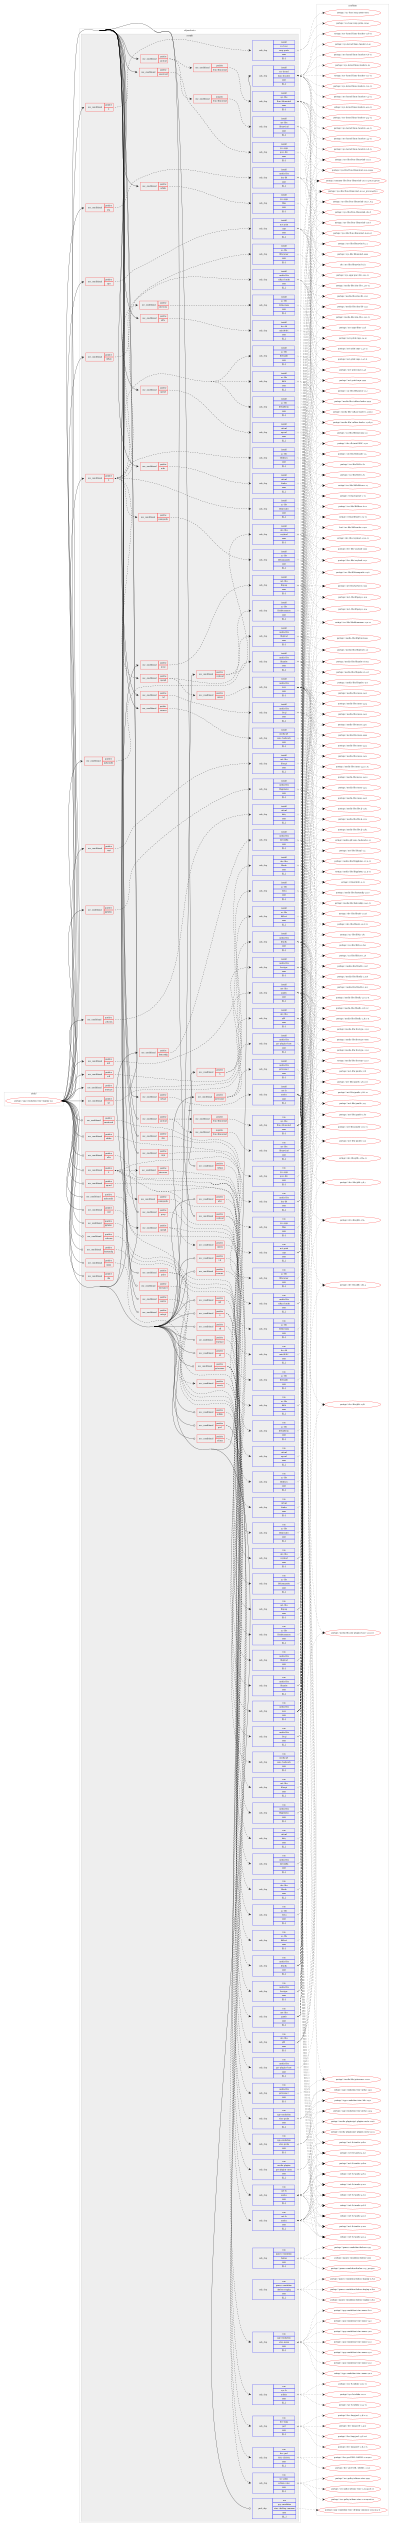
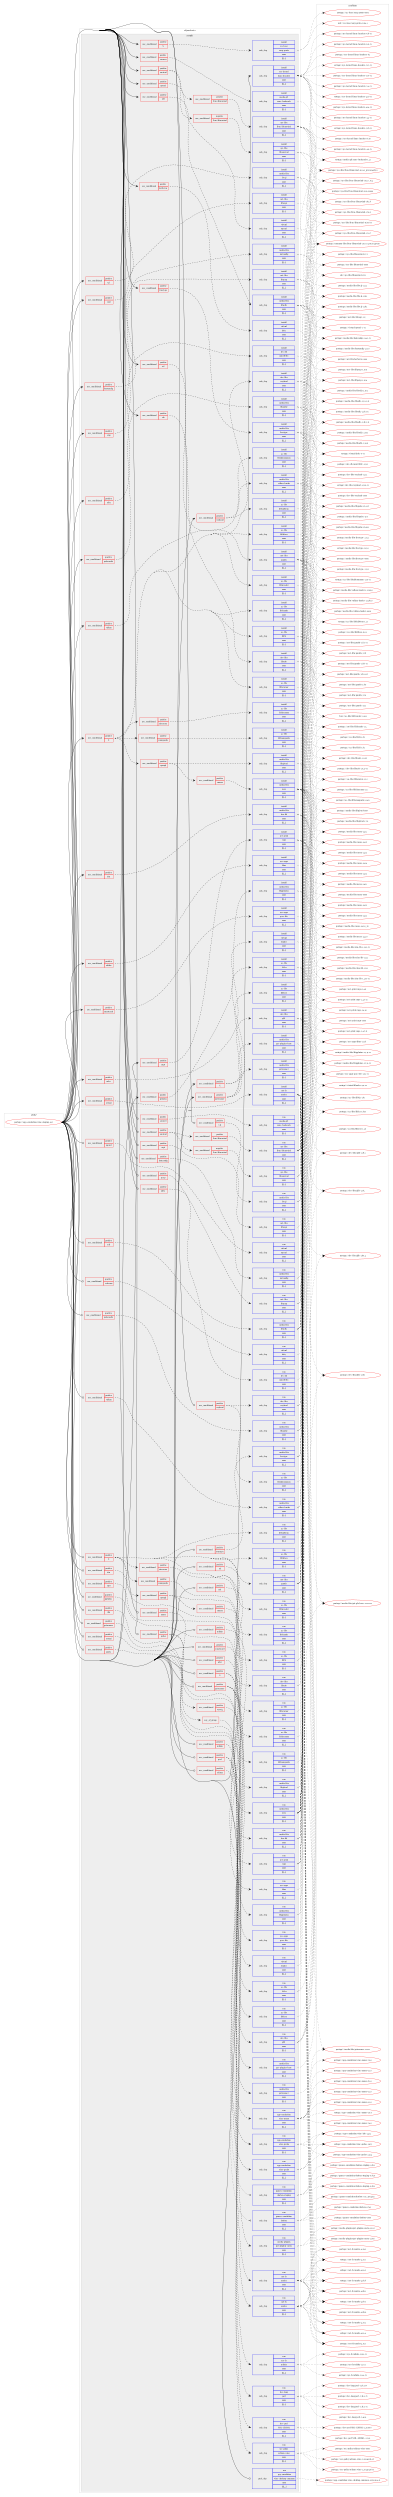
(353, 23) -> (353, 23)
(353, 1158) -> none
(353, 1633) -> (353, 1603)
none -> (211, 1720)
